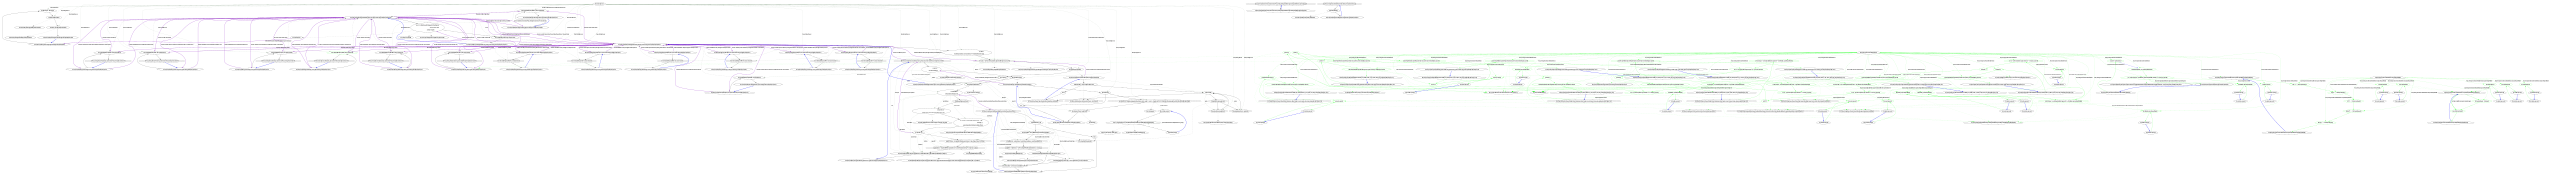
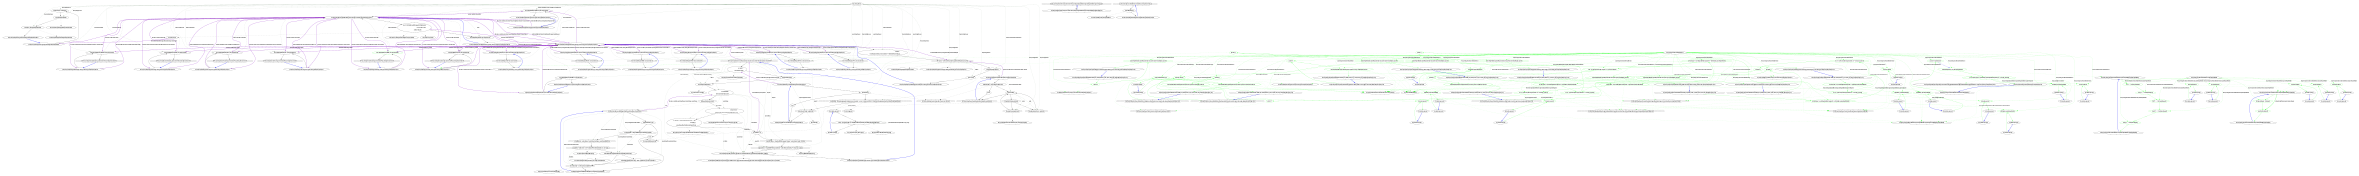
(565, 45) -> none
